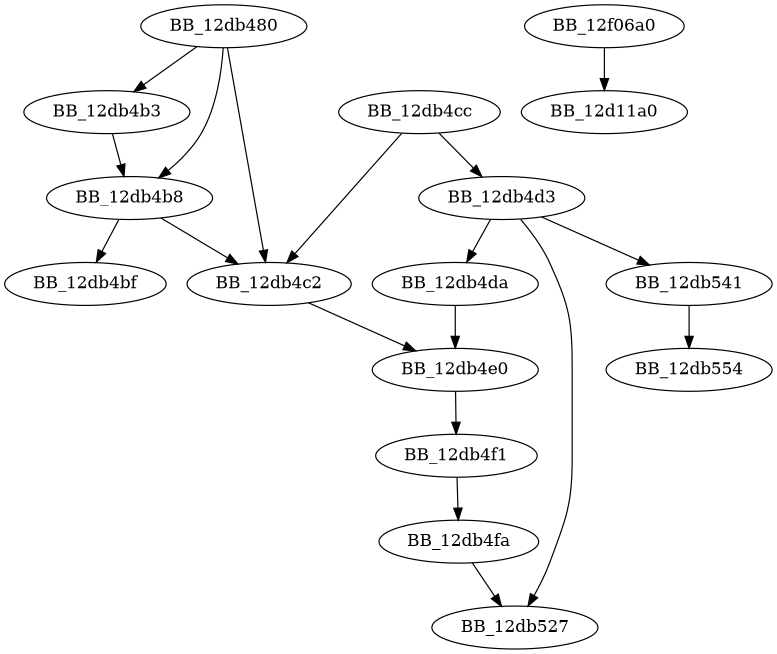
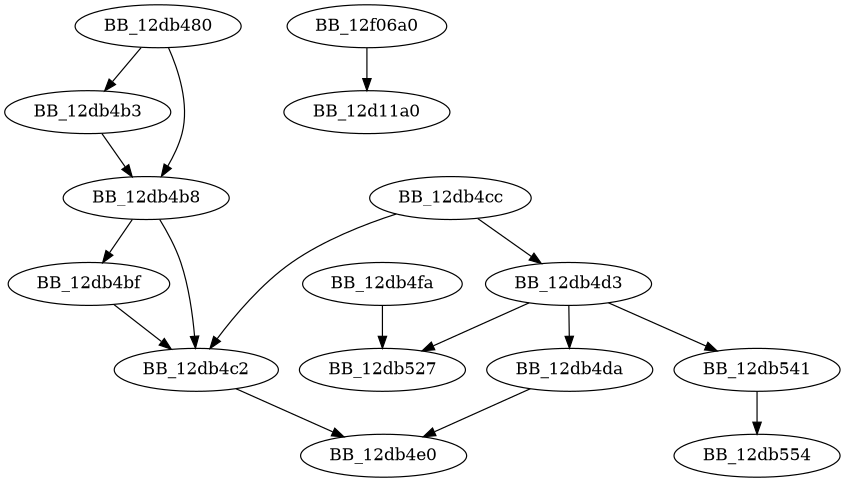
(245, 149) -> (138, 323)
(456, 456) -> none
